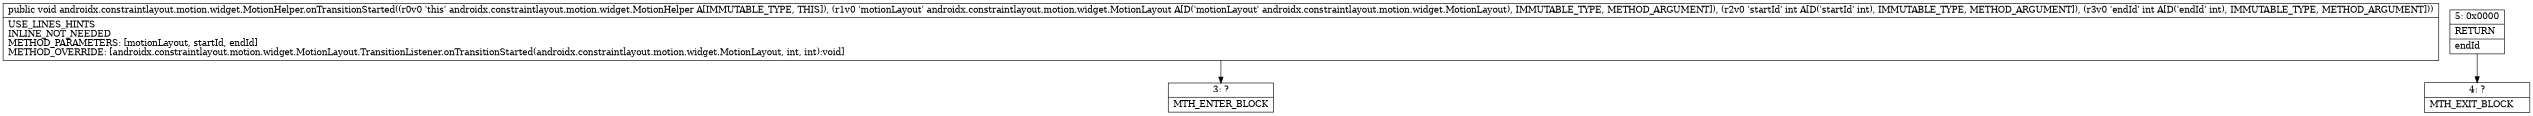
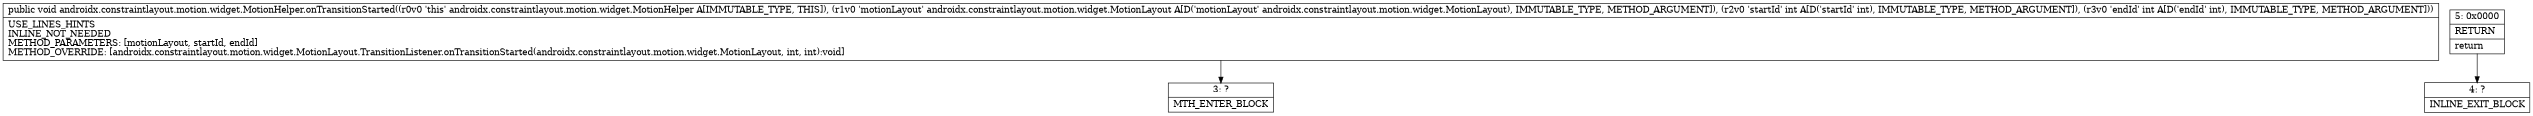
(2468, 46) -> (2469, 46)
(2472, 105) -> (2477, 105)
